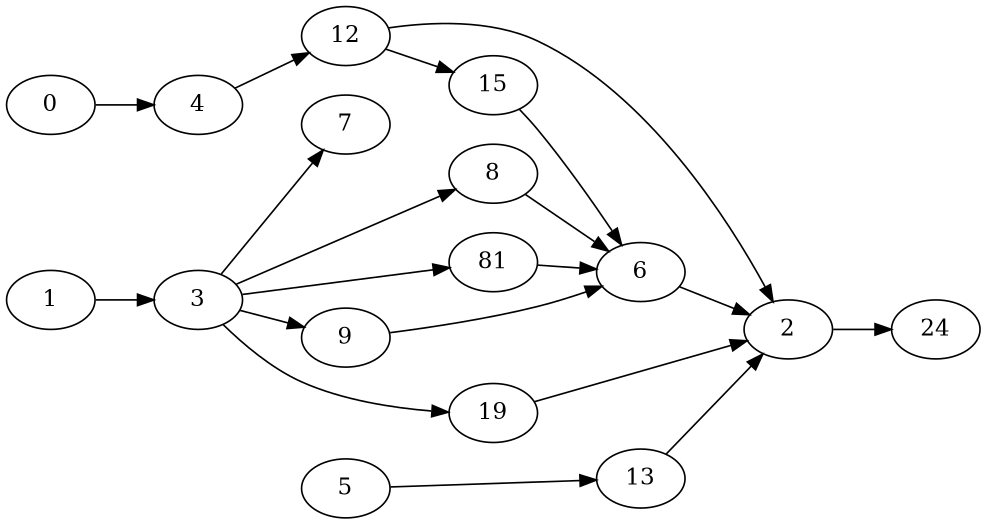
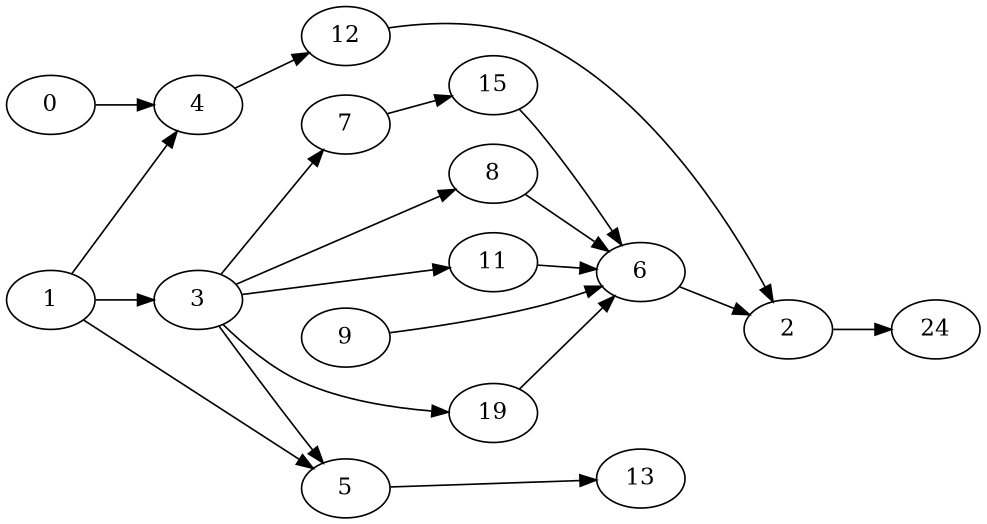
(412, 58) -> (412, 107)
none -> (120, 209)
(493, 262) -> (493, 262)
(264, 317) -> (265, 389)
(633, 374) -> (561, 348)
none -> (191, 390)
(709, 410) -> none
